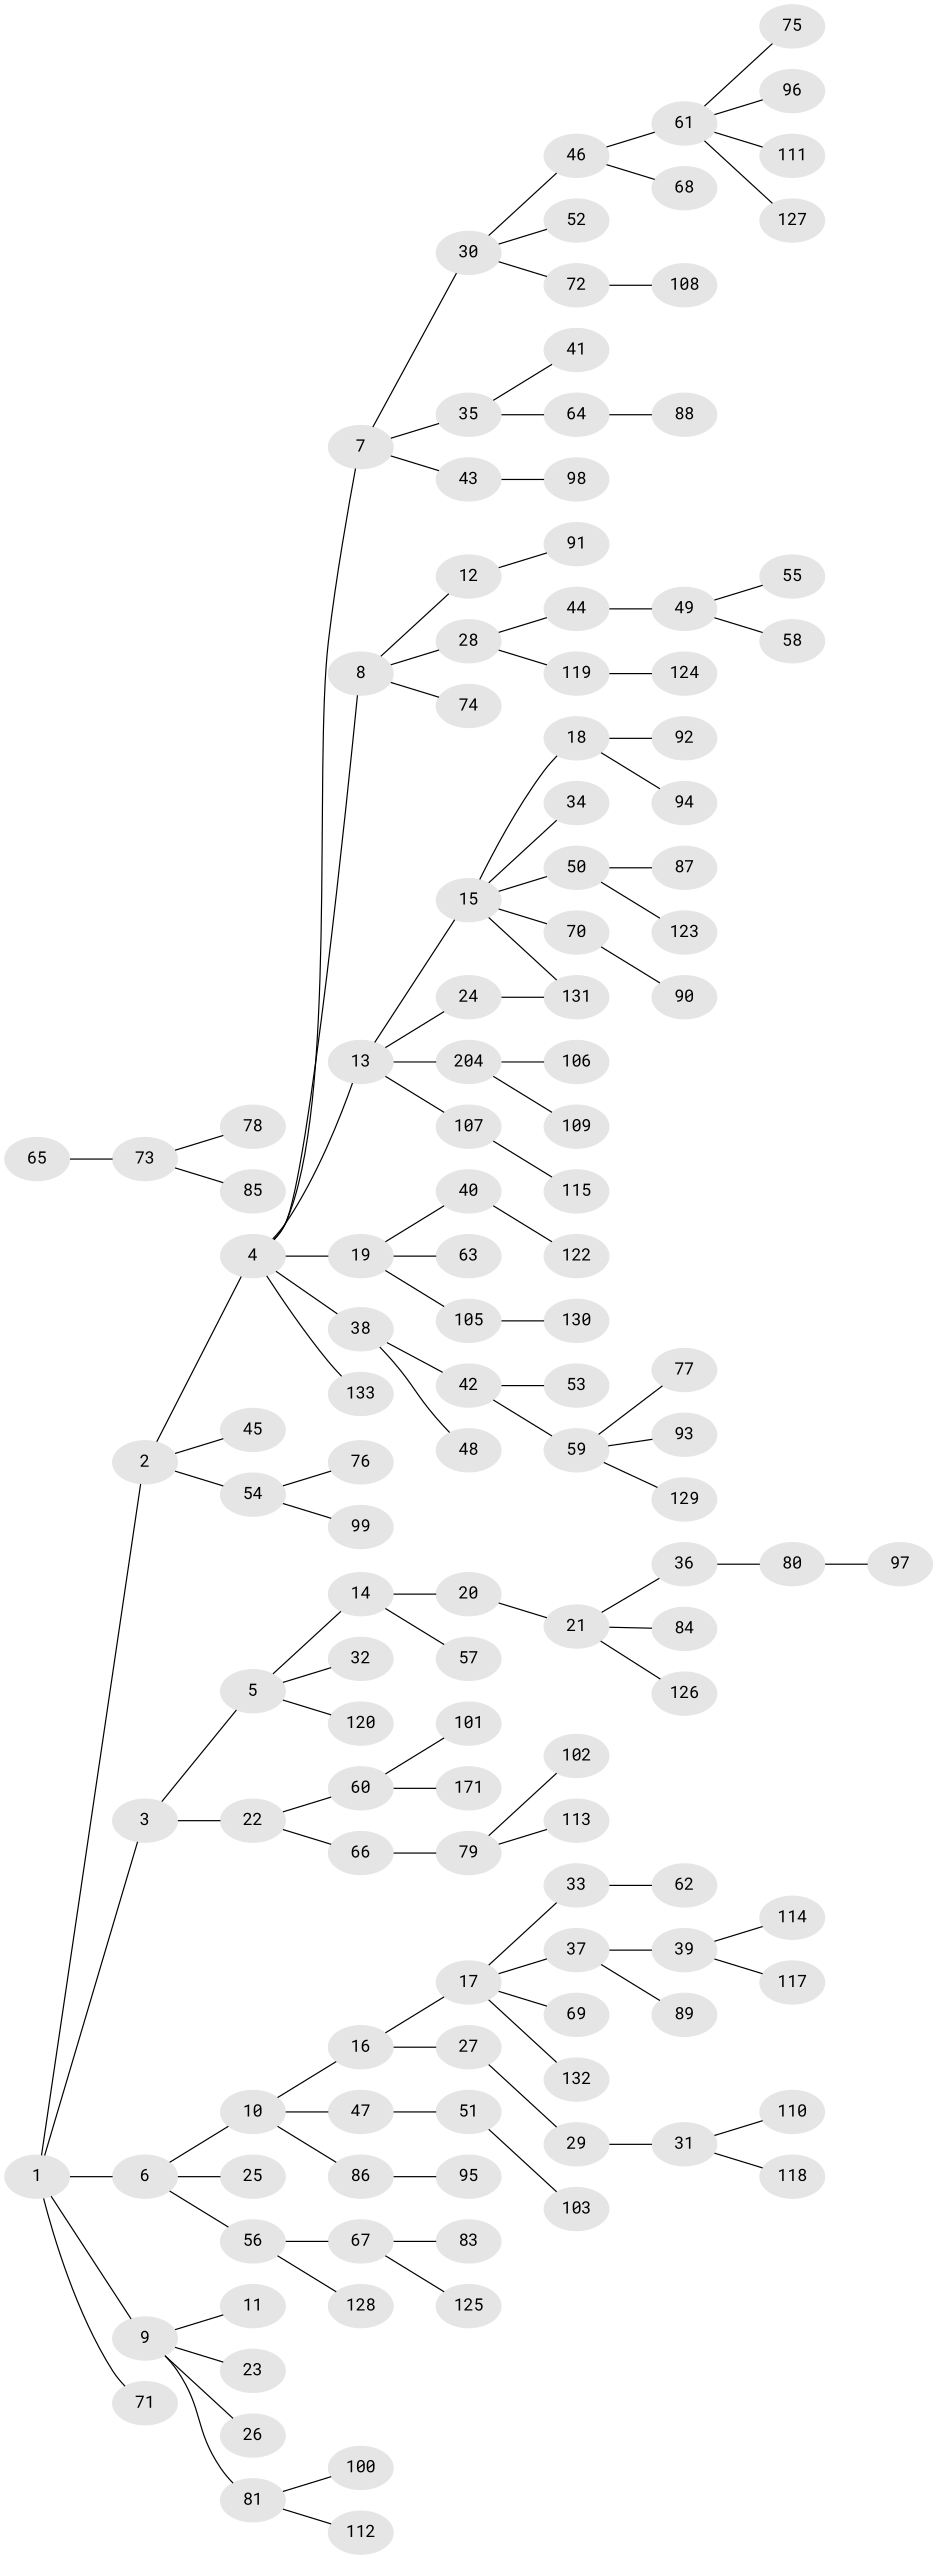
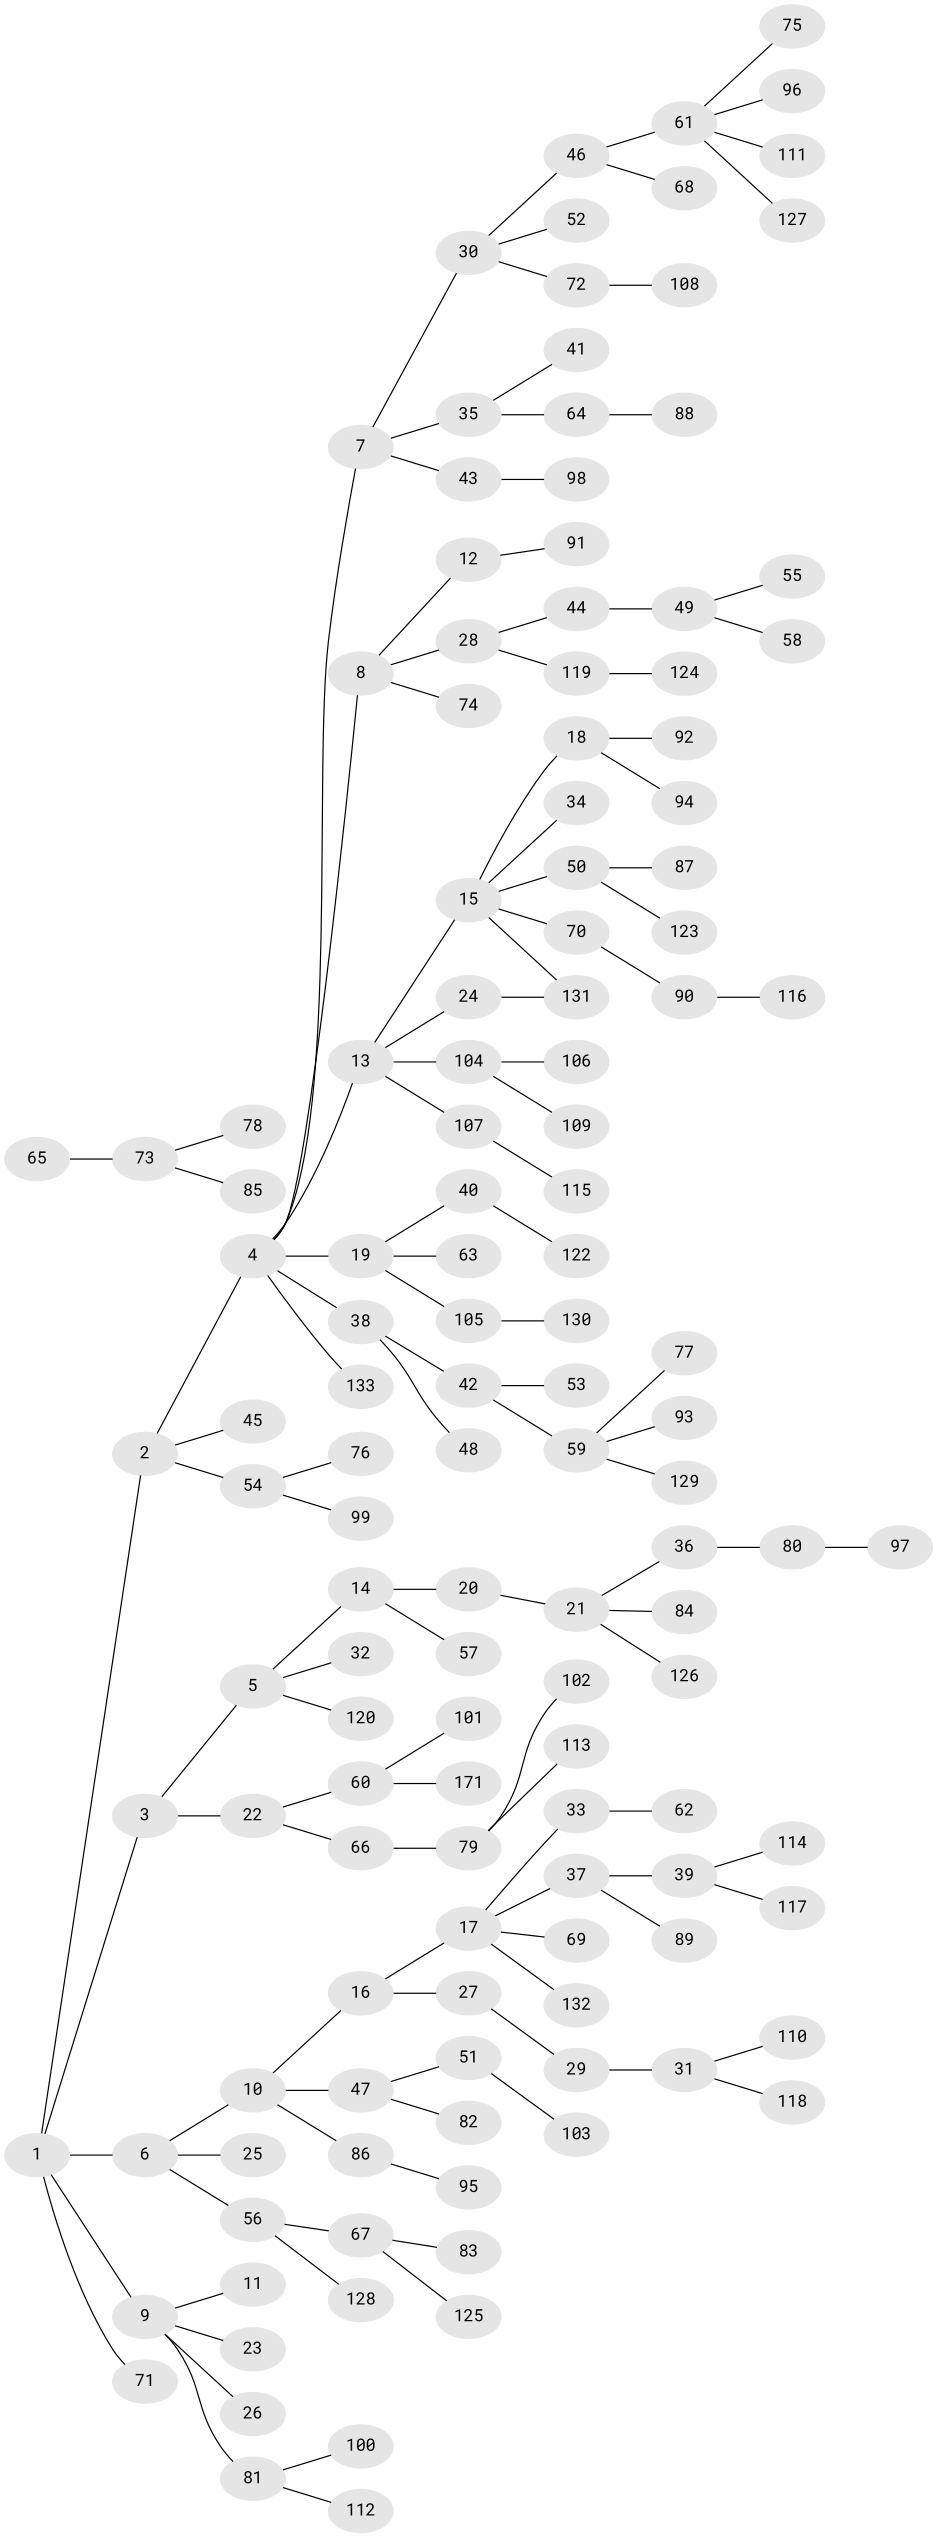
none -> (792, 997)
(469, 1062) -> (469, 1062)
none -> (469, 2123)
